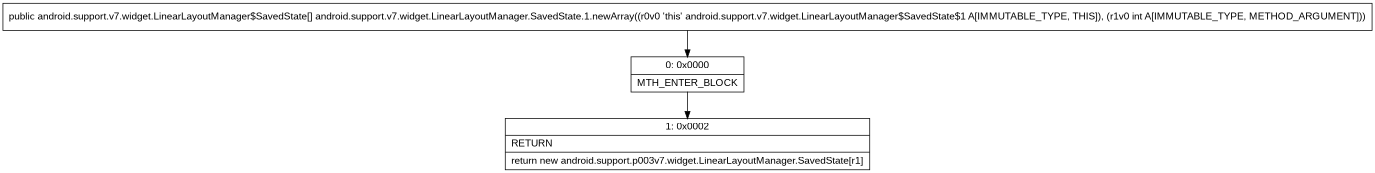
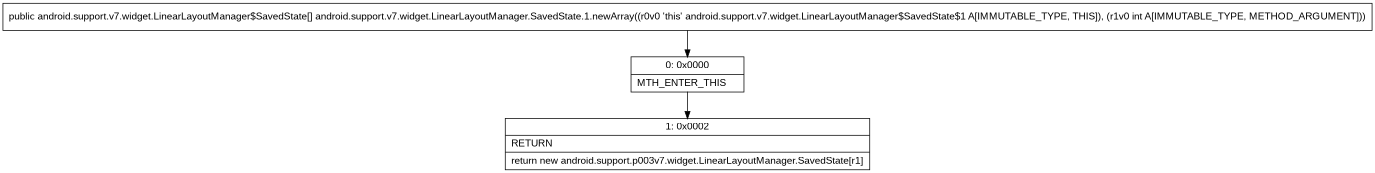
(688, 83) -> (682, 83)
